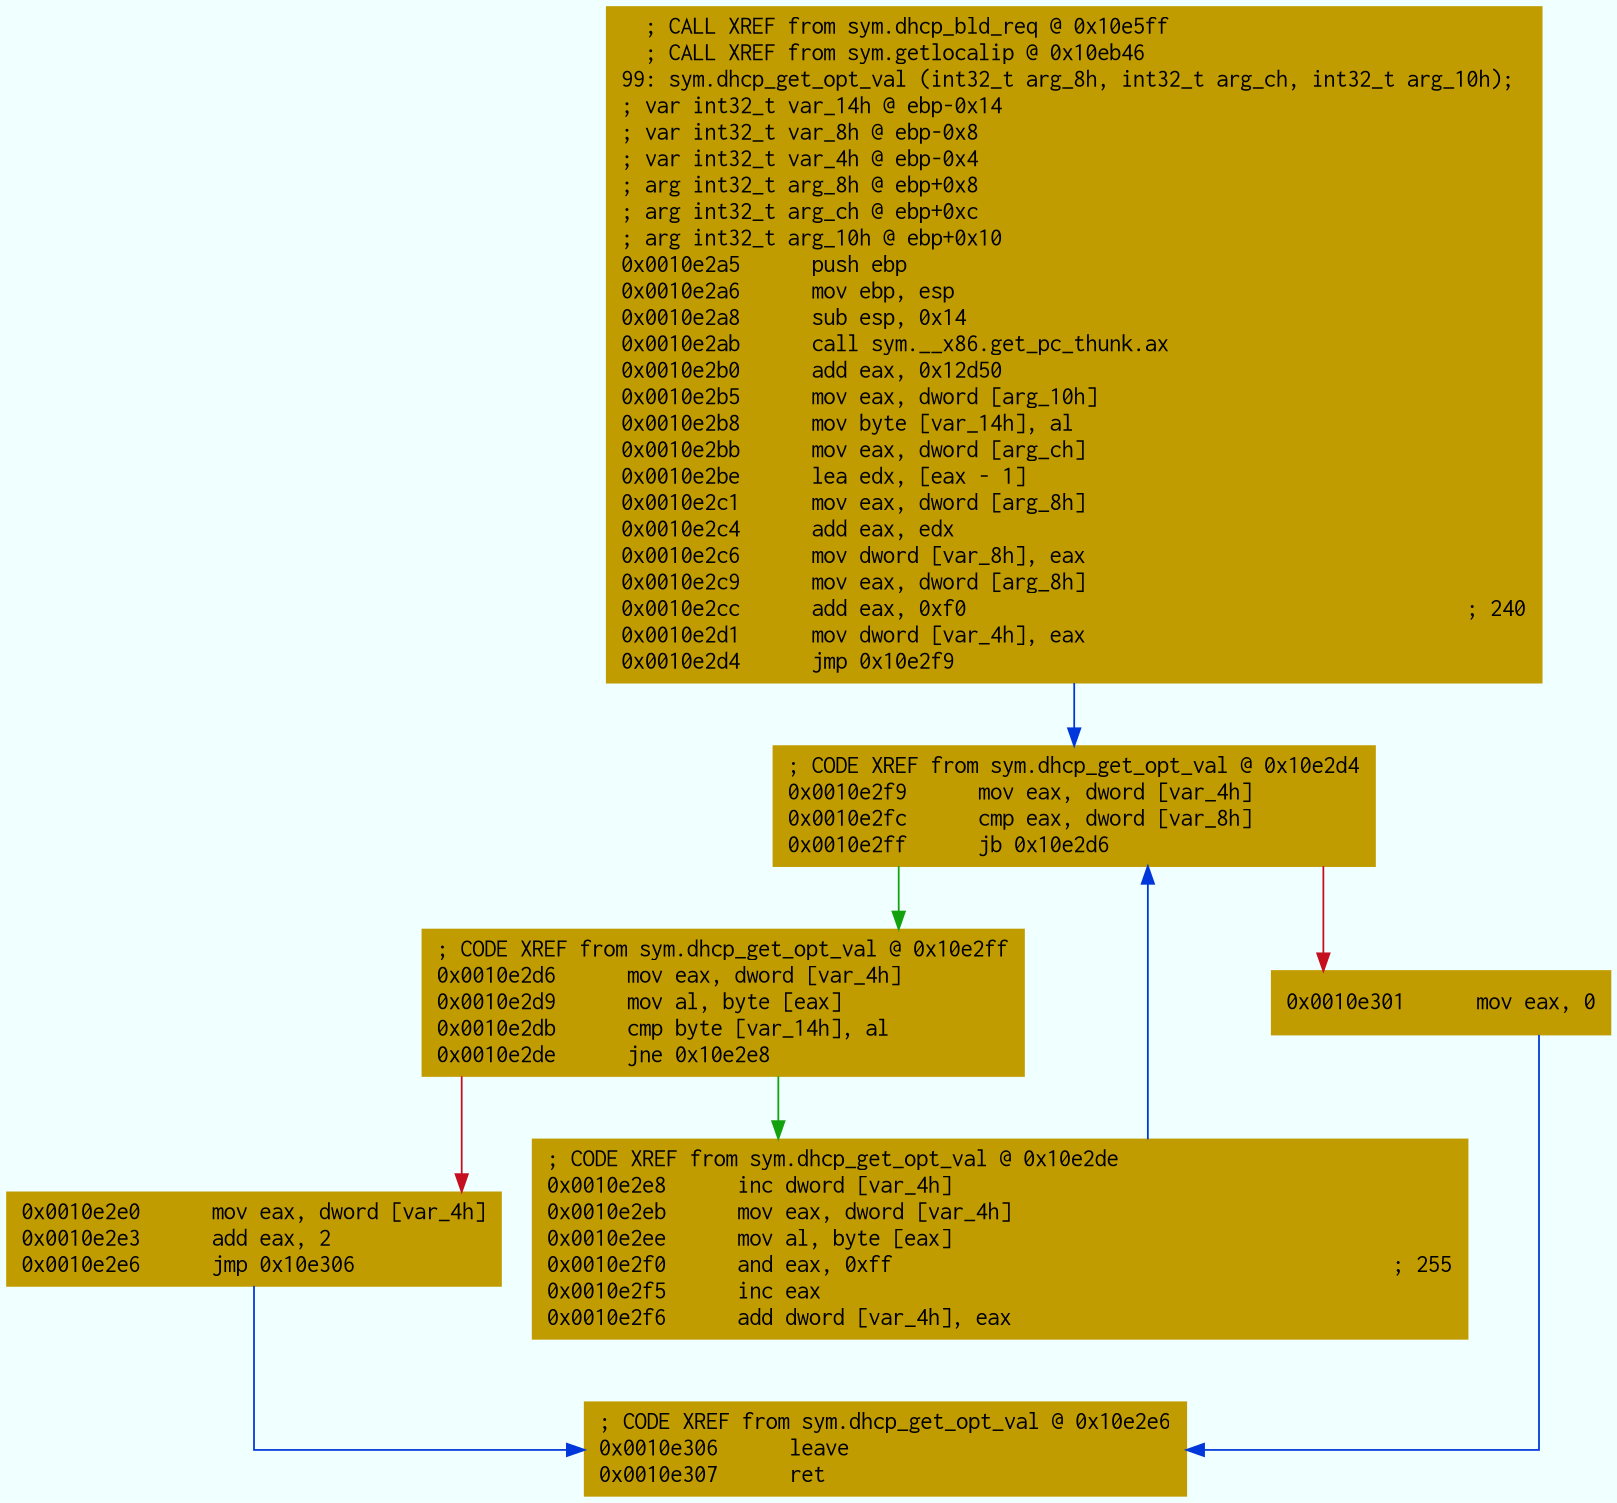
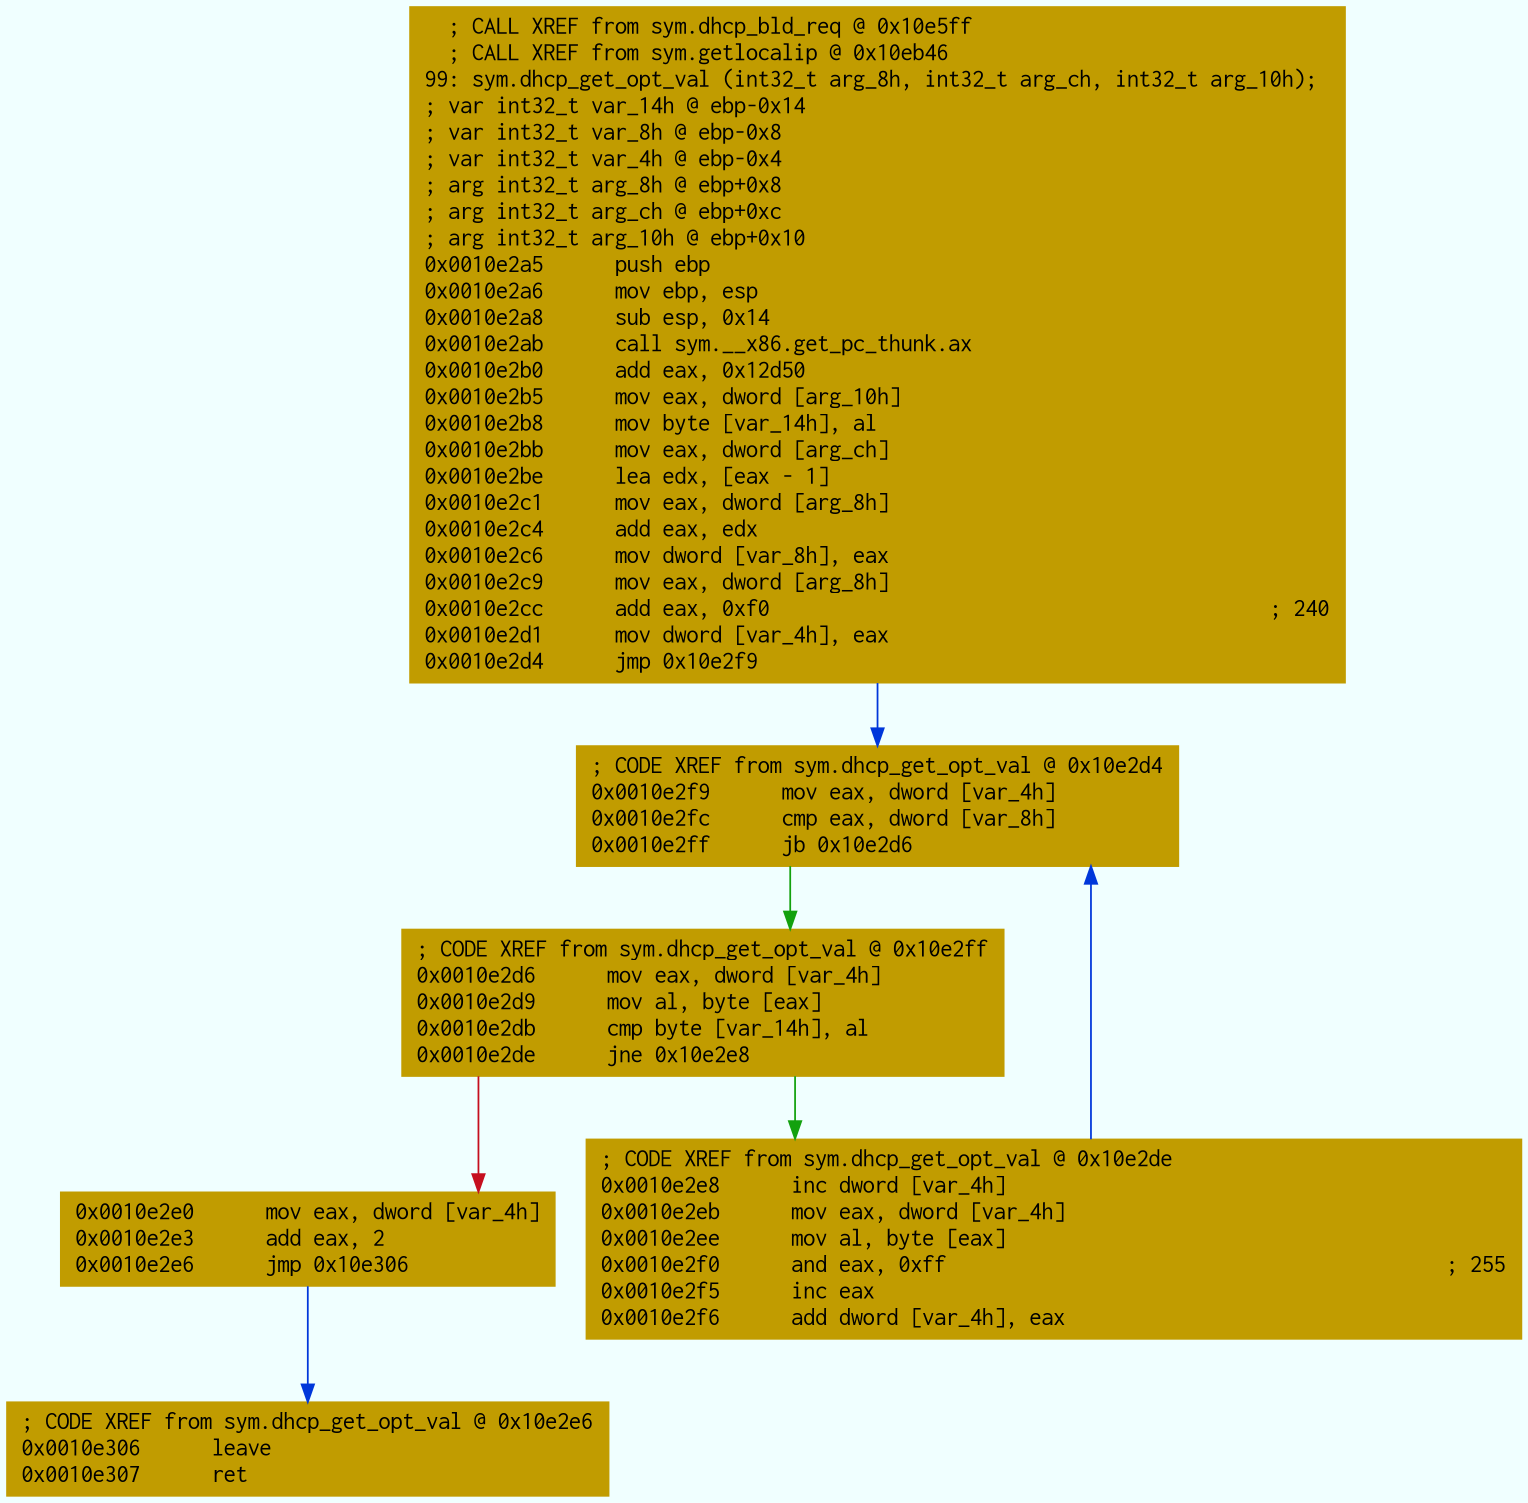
(1441, 1003) -> none
